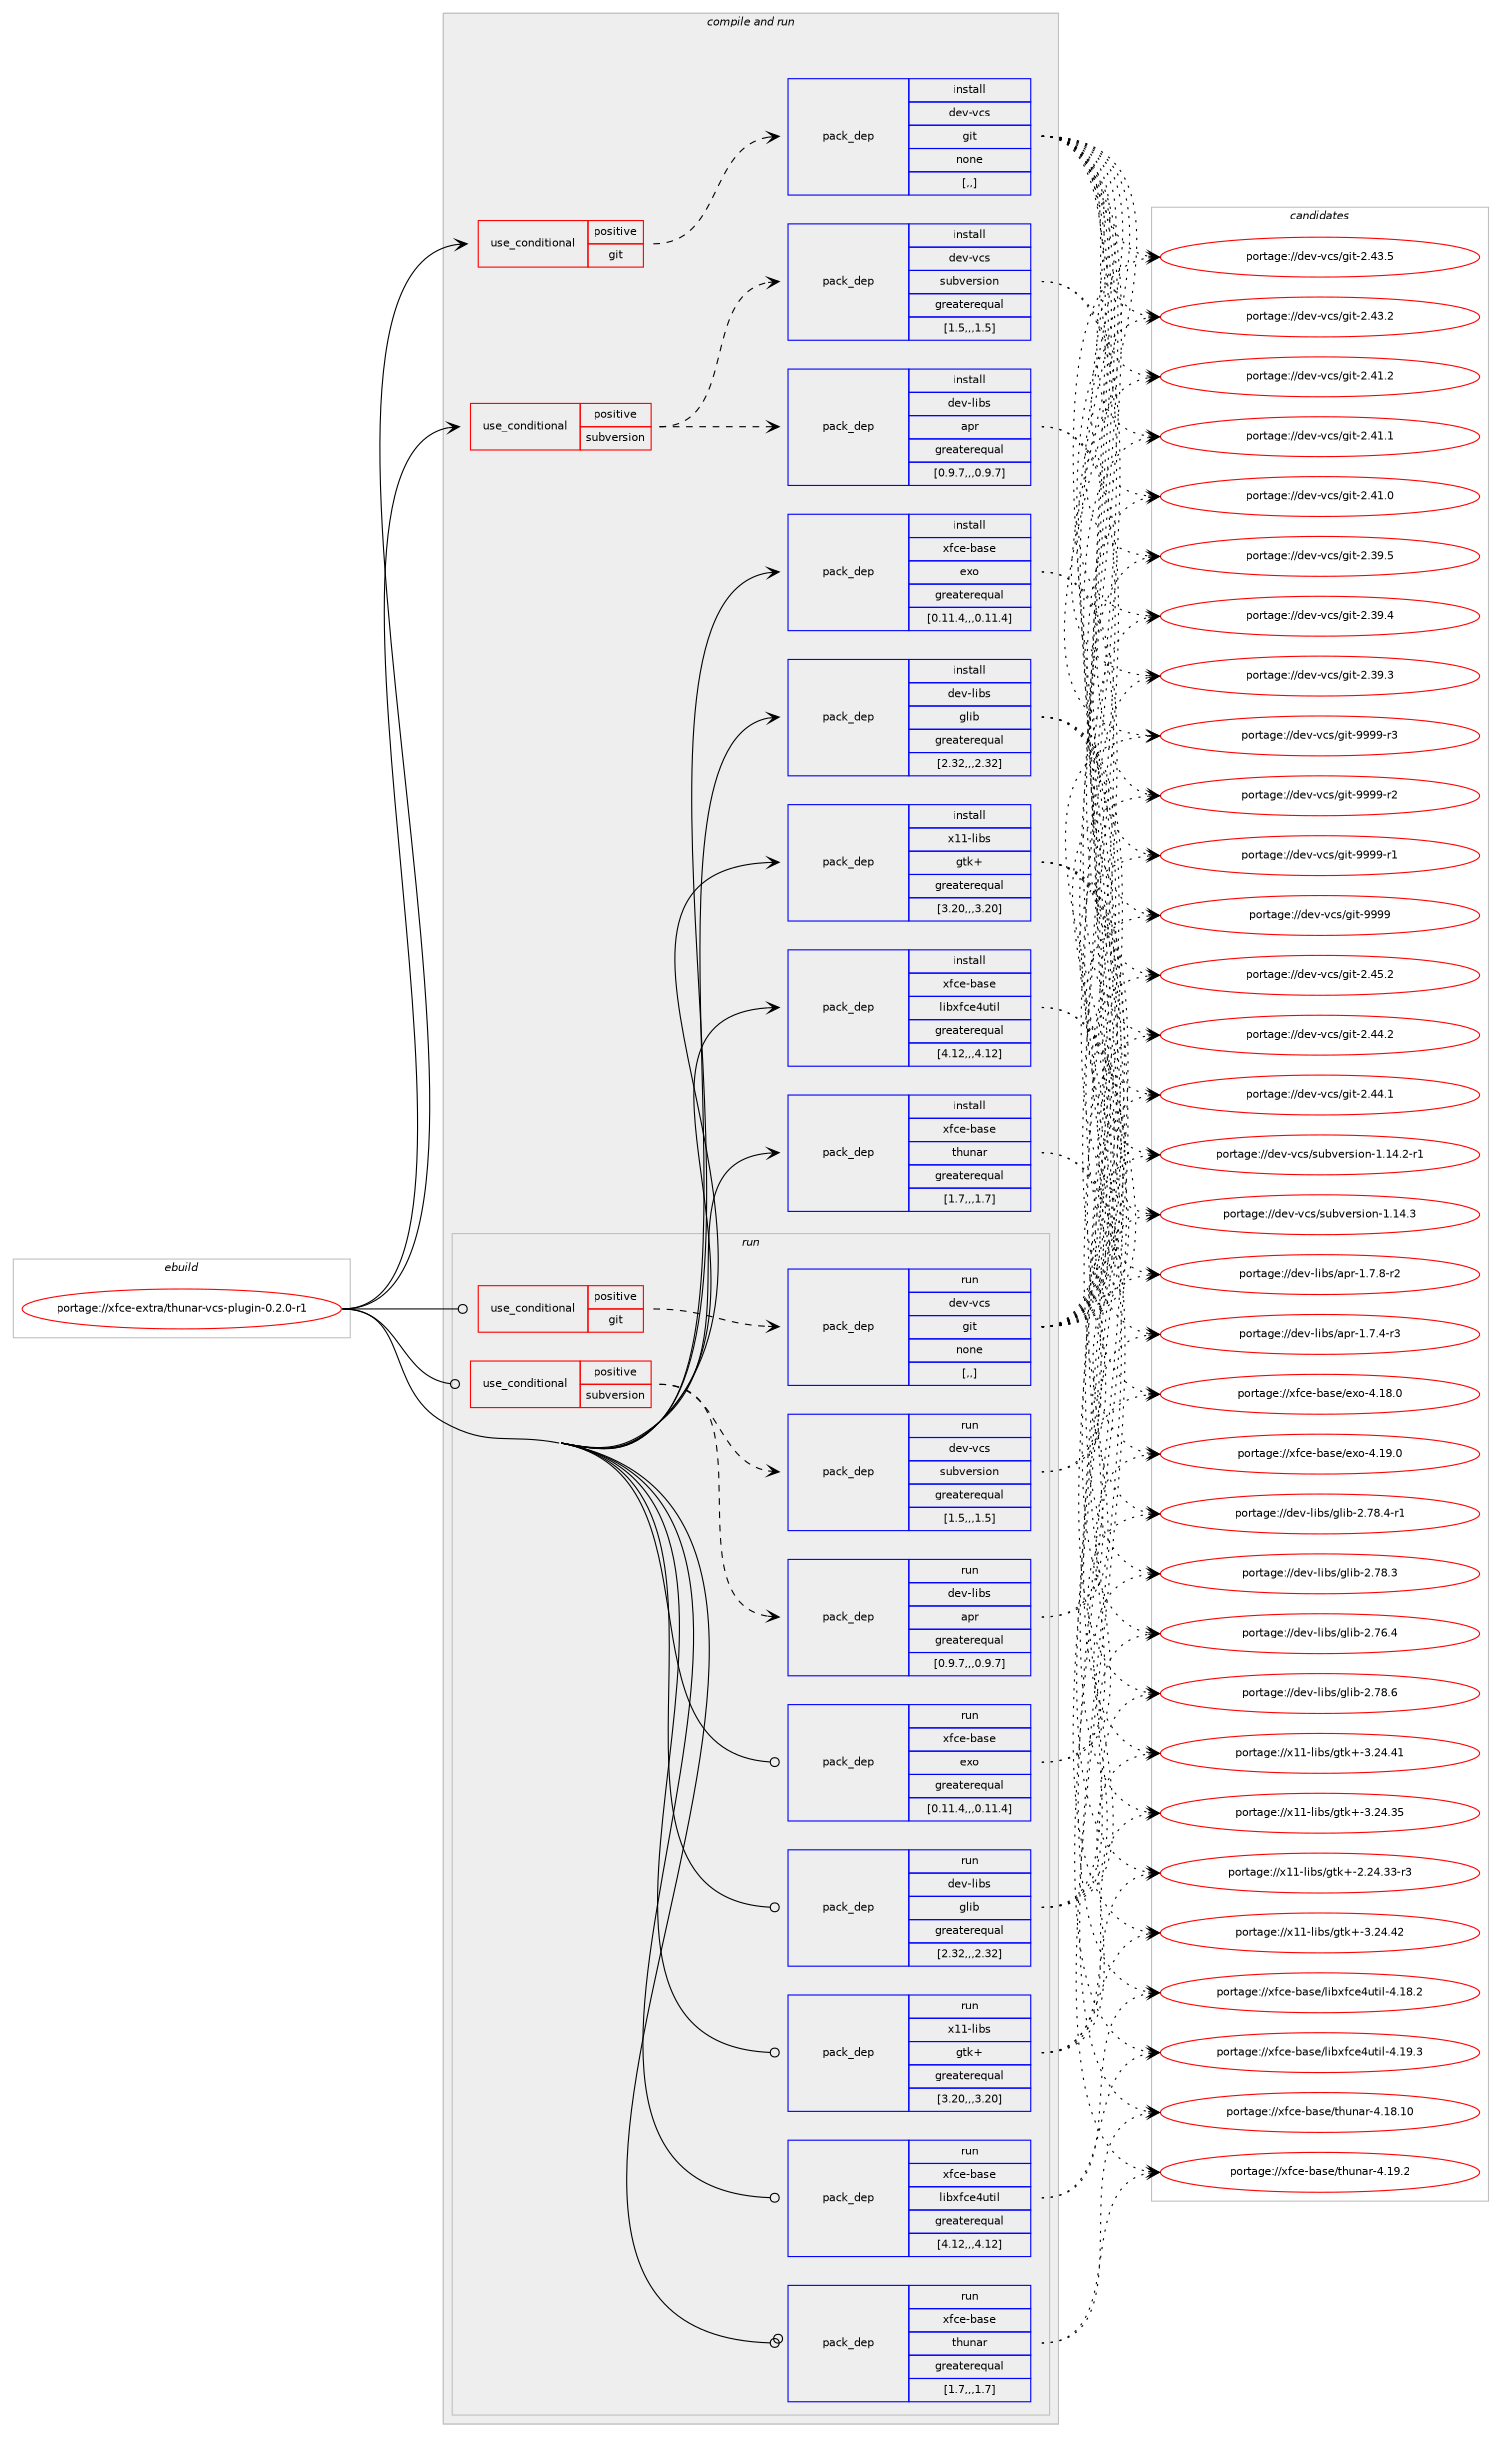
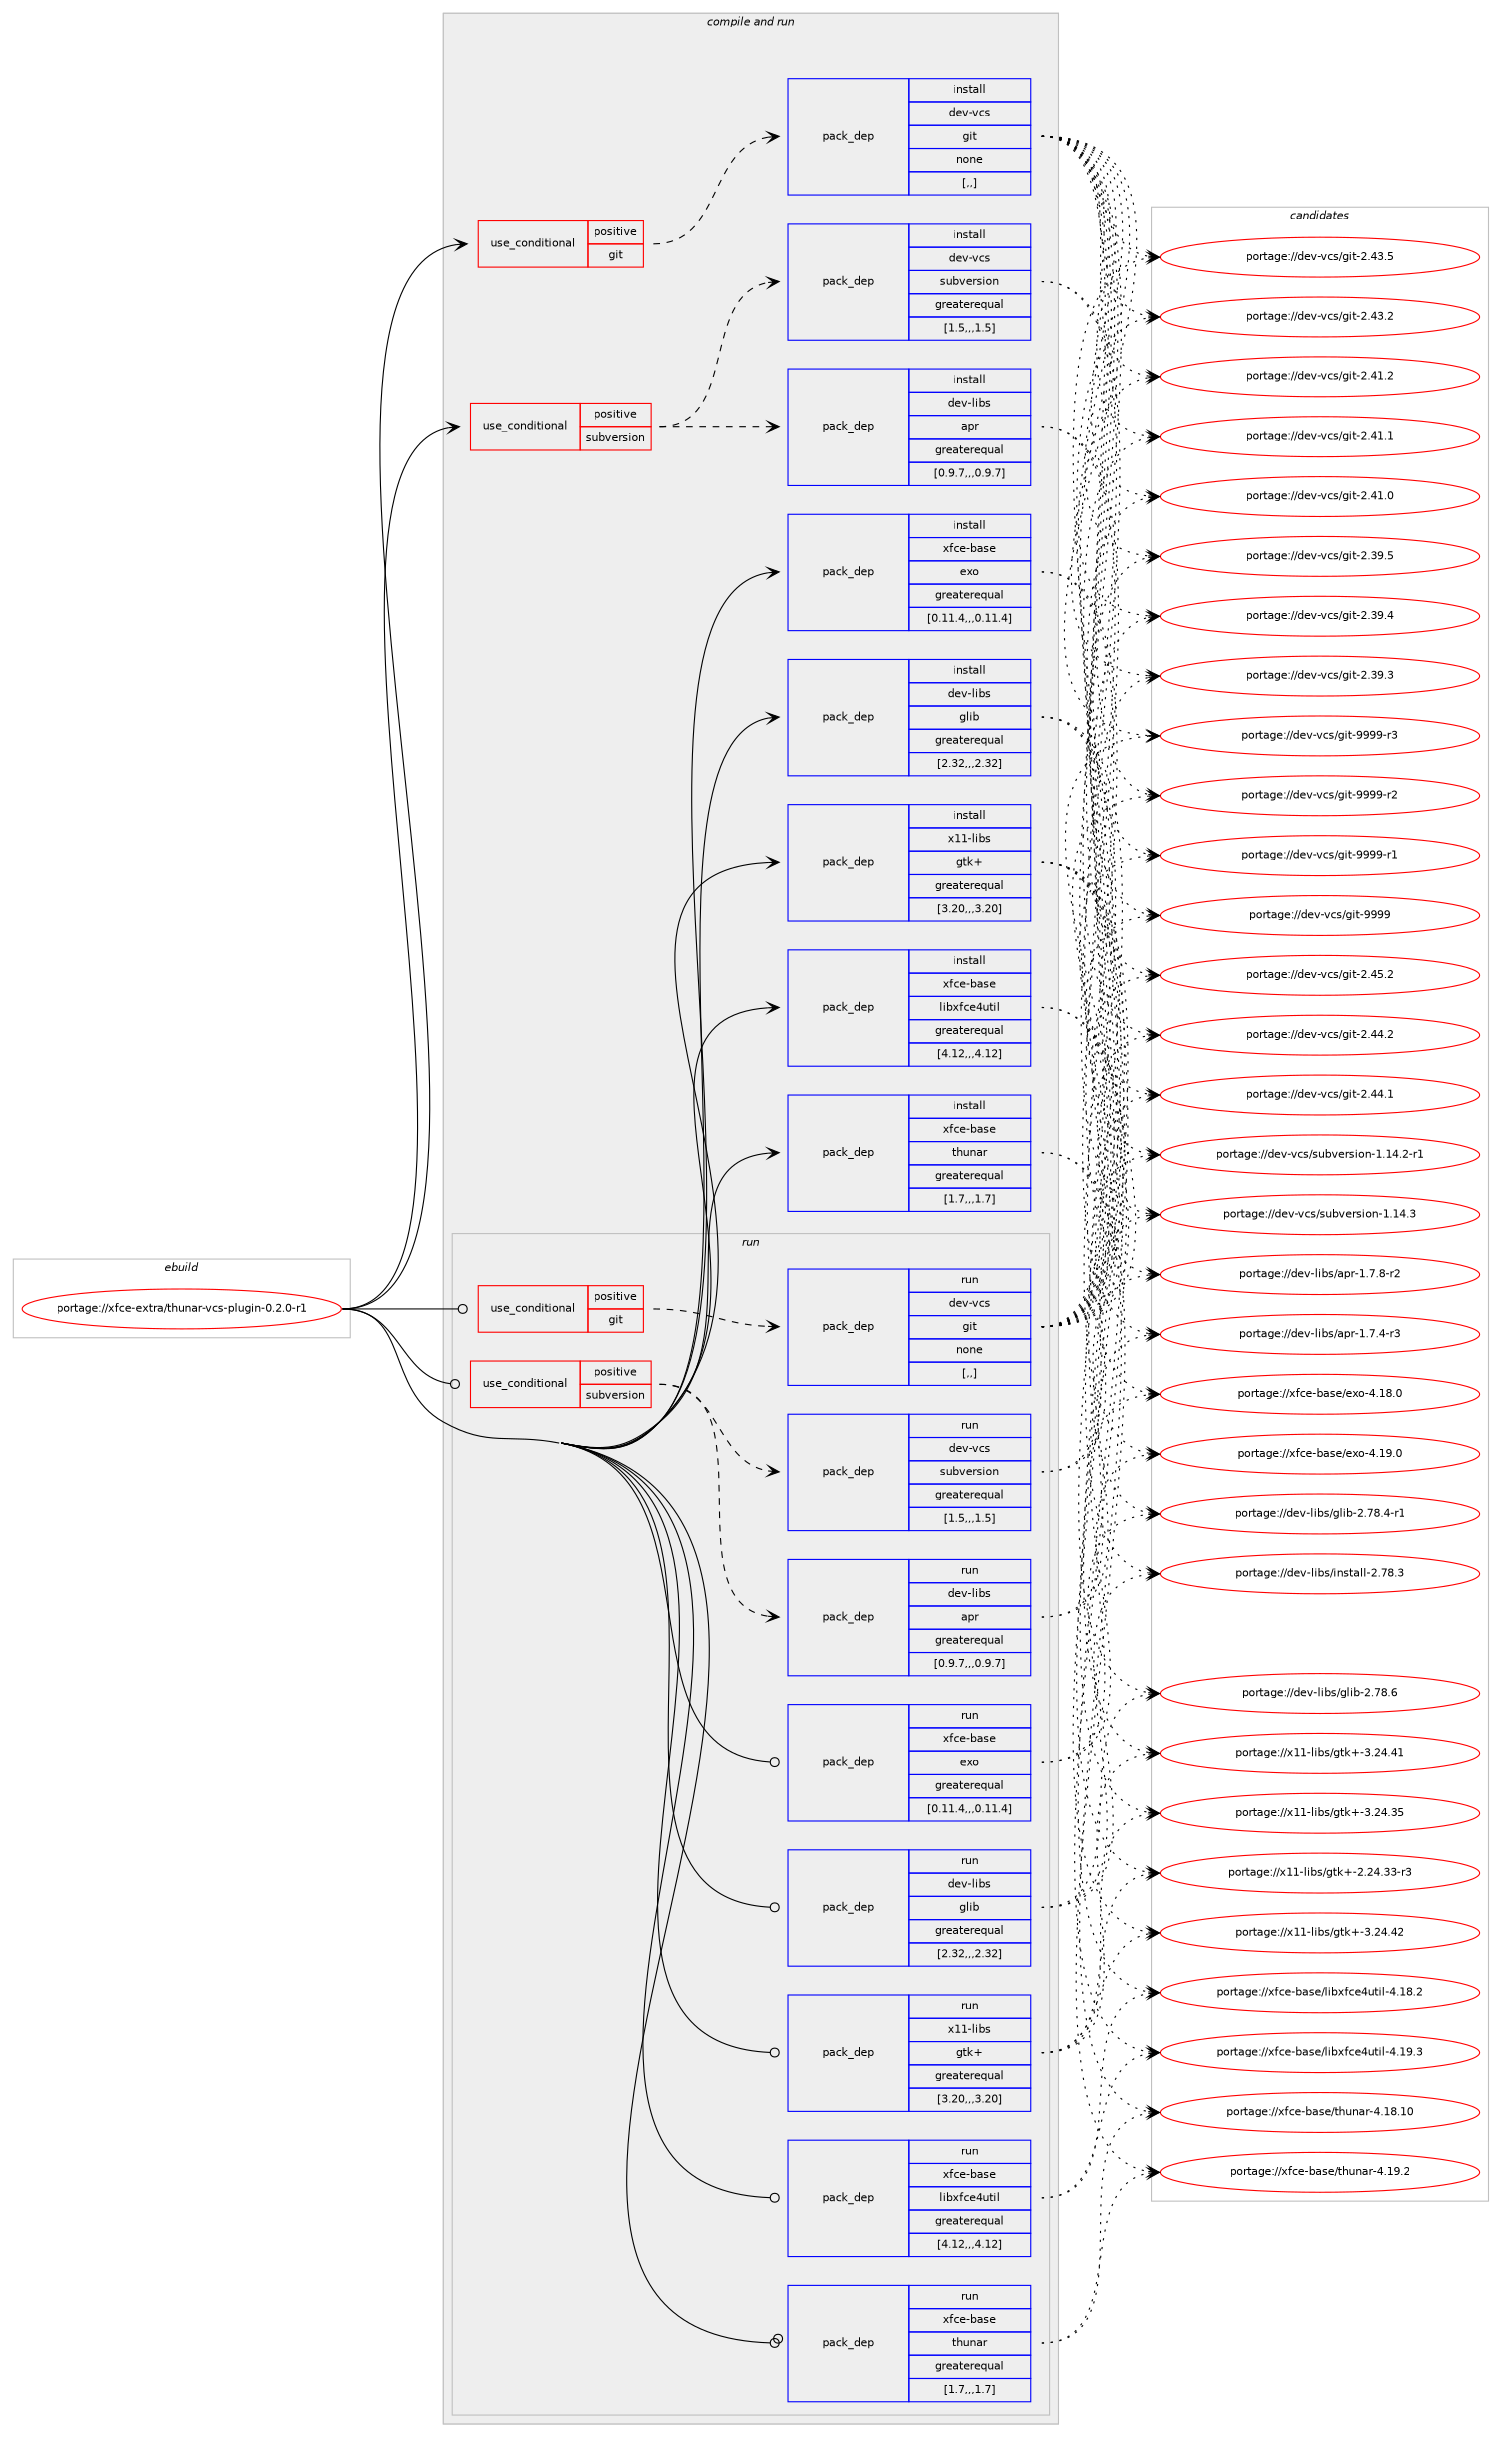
(1320, 1574) -> (1320, 1574)
(1320, 1634) -> none
